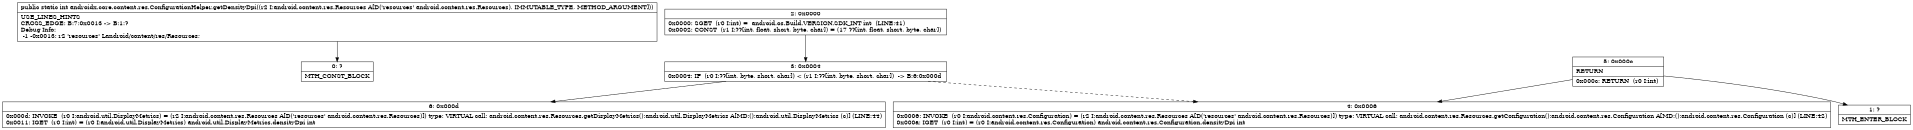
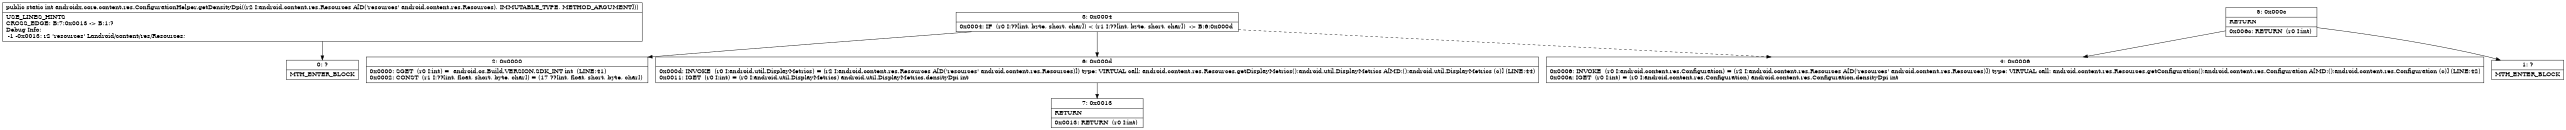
(806, 46) -> (812, 44)
(337, 76) -> (322, 75)
(1618, 81) -> (2271, 32)
none -> (1097, 113)
